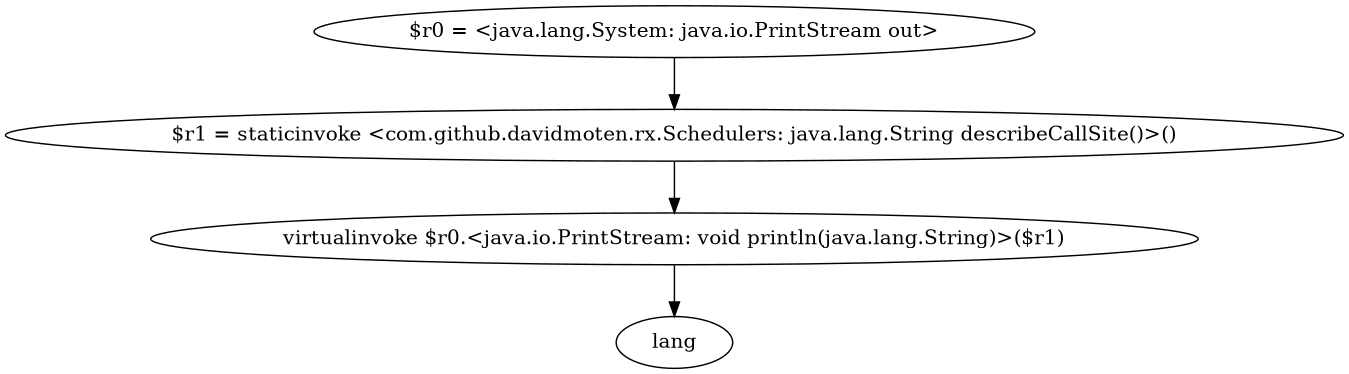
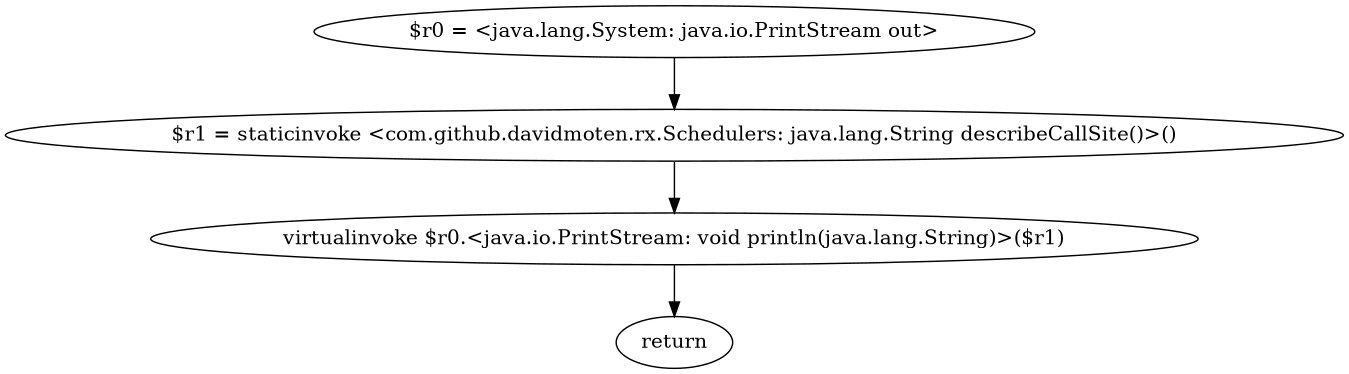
(674, 342) -> (674, 342)
